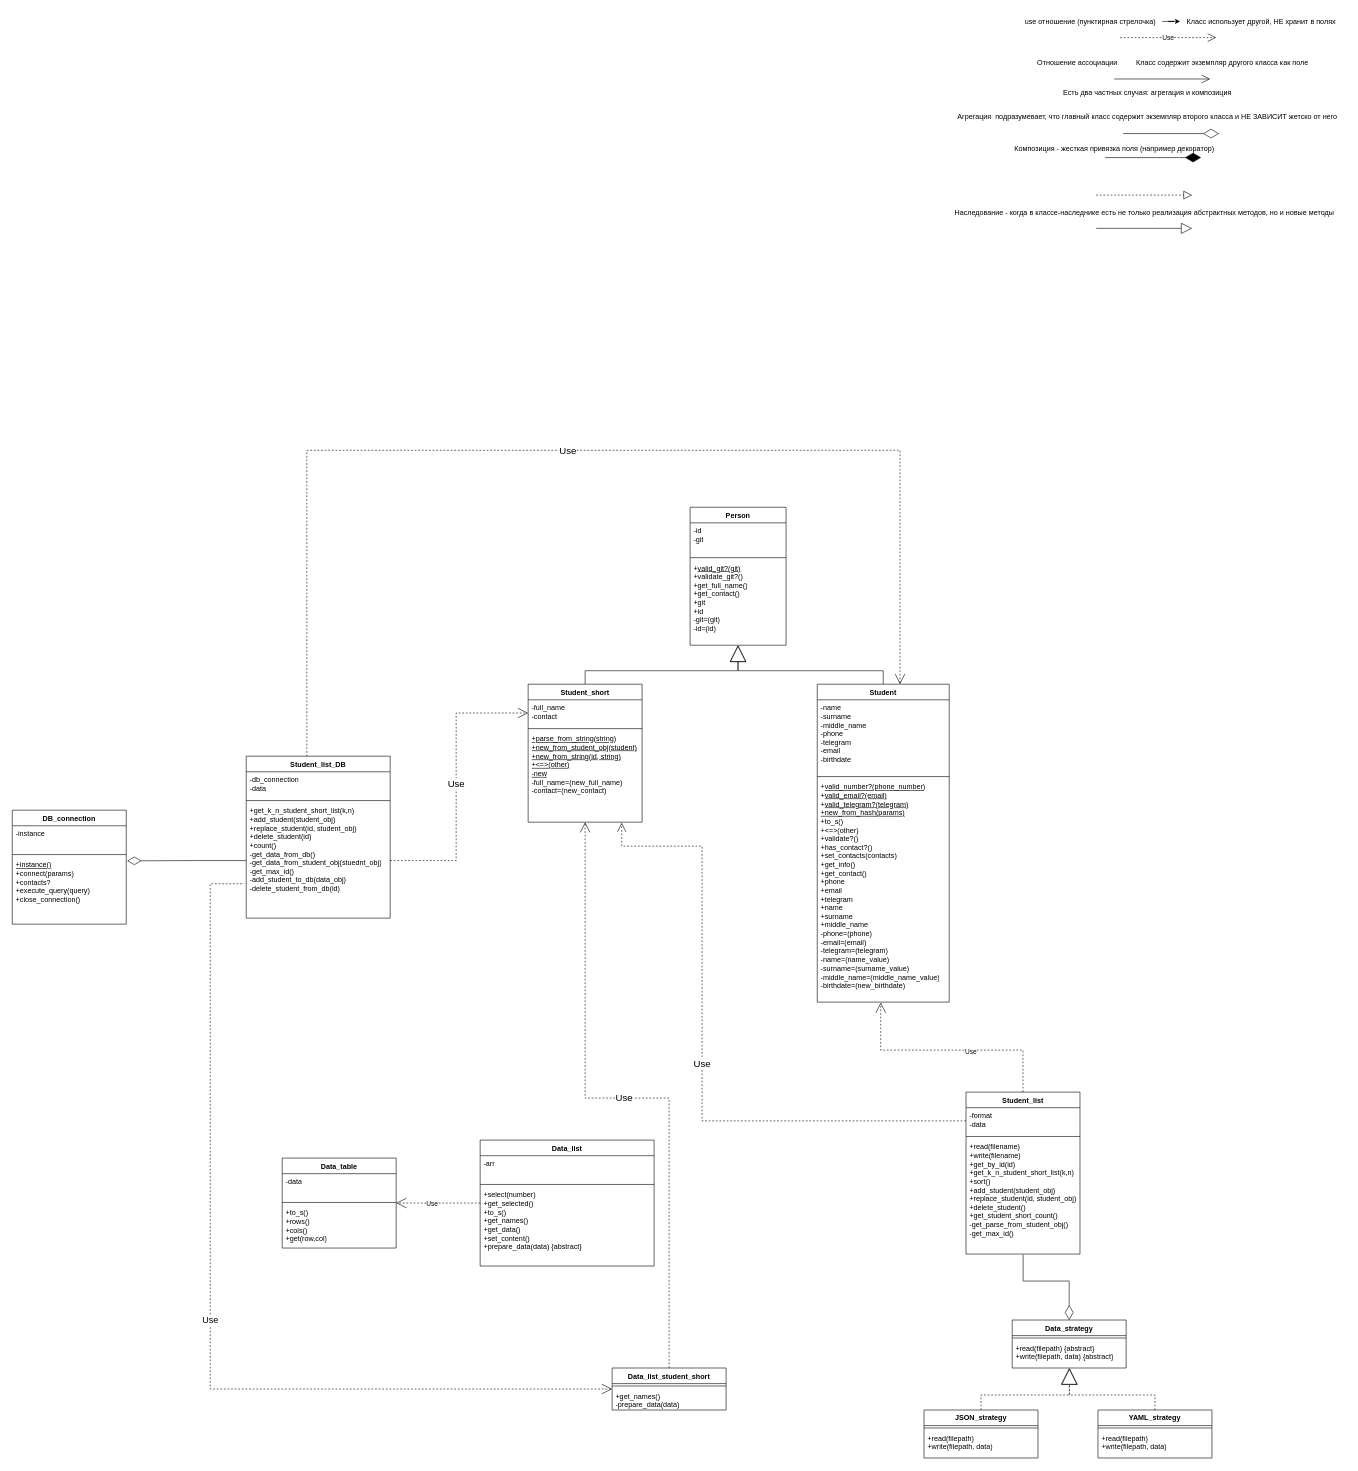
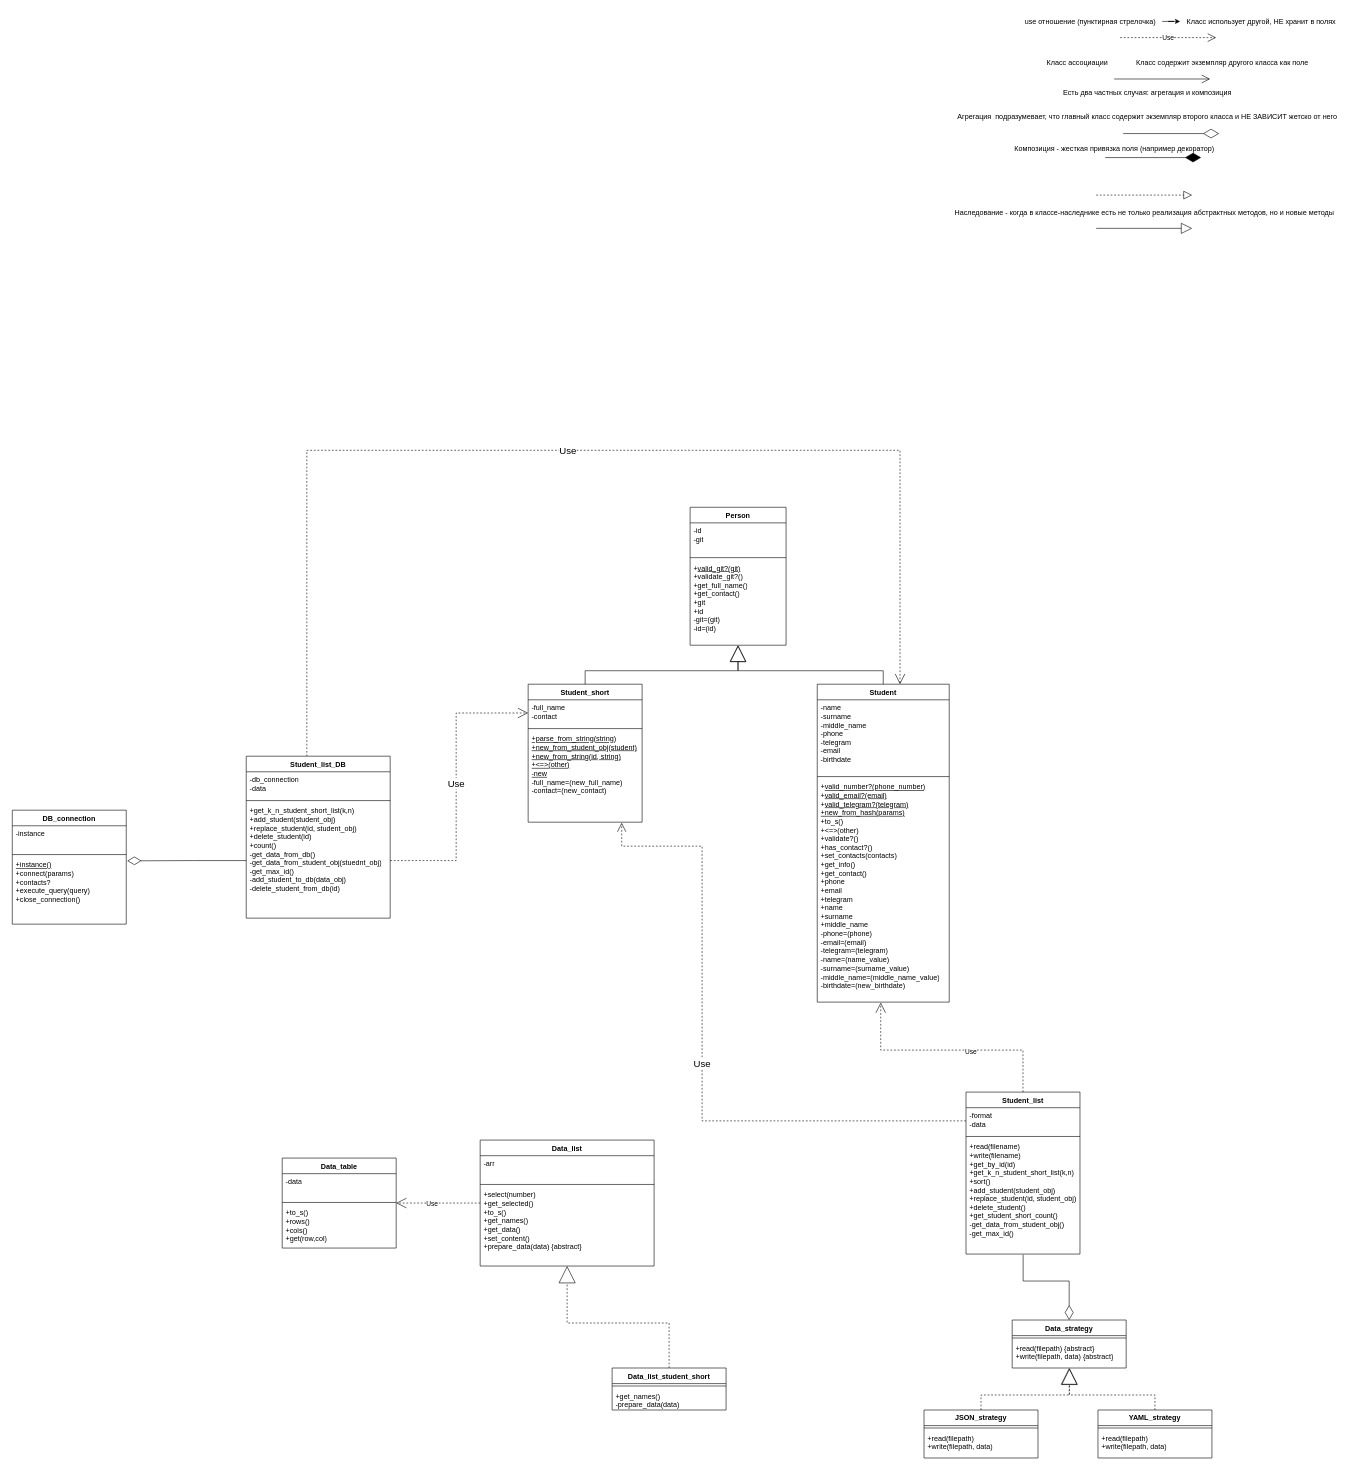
(1079, 63) -> (1079, 63)
(624, 1098) -> none
(210, 1121) -> none
(1024, 1204) -> (1024, 1204)
none -> (597, 1323)
